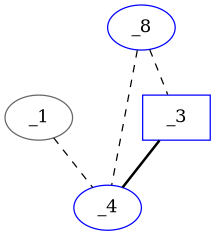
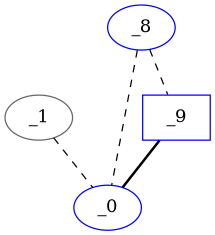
(176, 118) -> (176, 118)
(108, 208) -> (108, 208)
